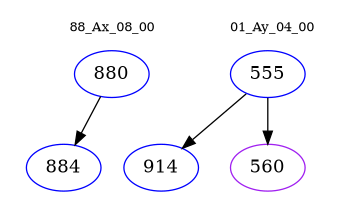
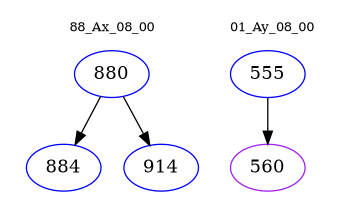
(272, 28) -> (272, 28)
(229, 109) -> (133, 115)
